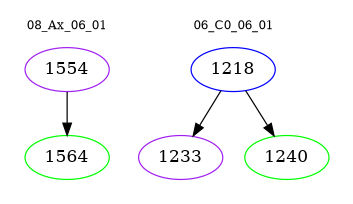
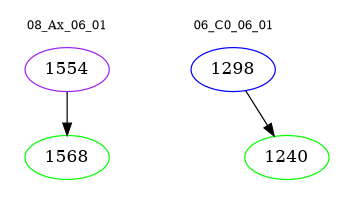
(233, 70) -> (233, 70)
(67, 157) -> (67, 157)
(181, 157) -> none
